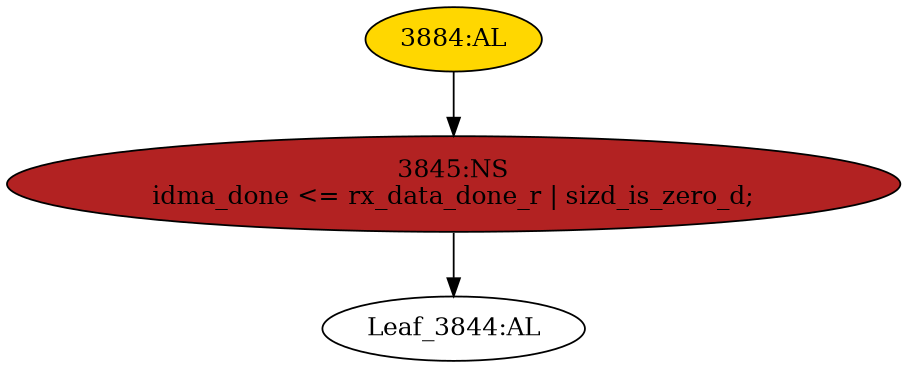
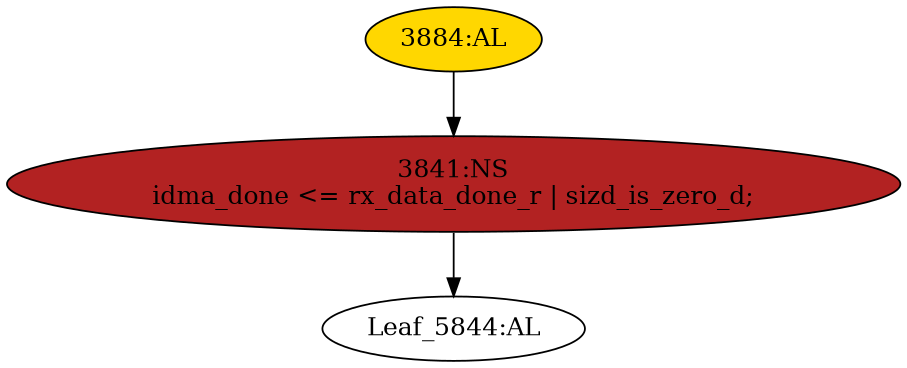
(454, 184) -> (454, 184)
(454, 329) -> (454, 329)
